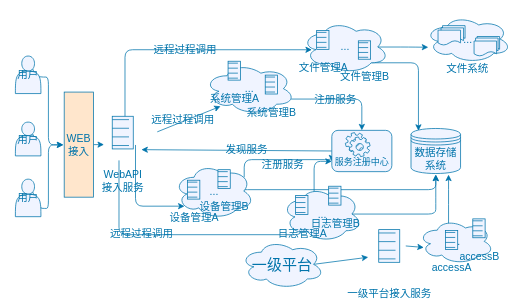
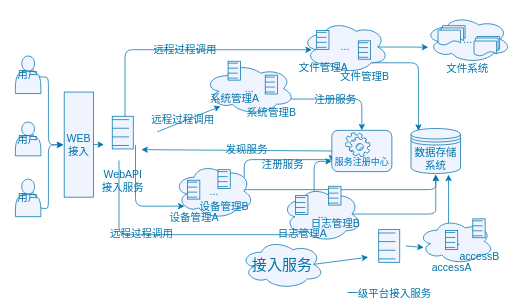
(79, 144) -> (79, 144)
(282, 264) -> (282, 264)
